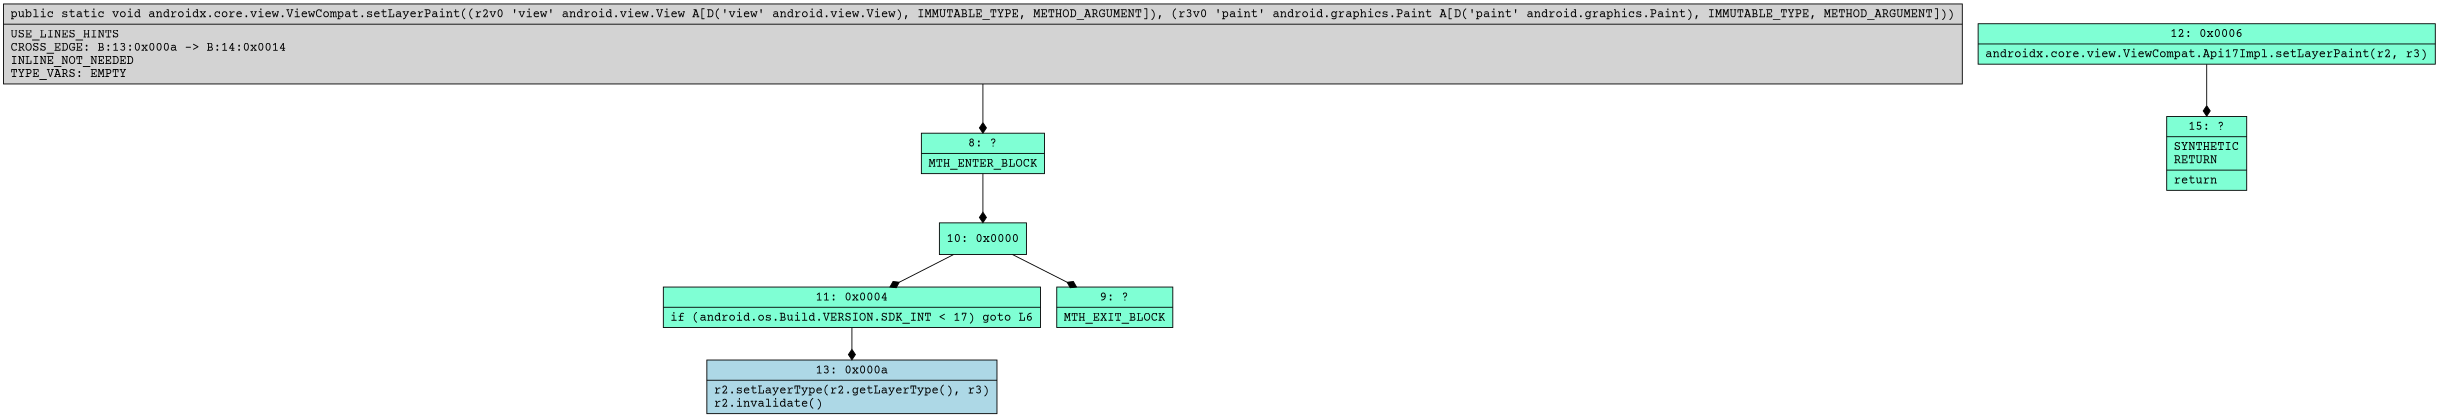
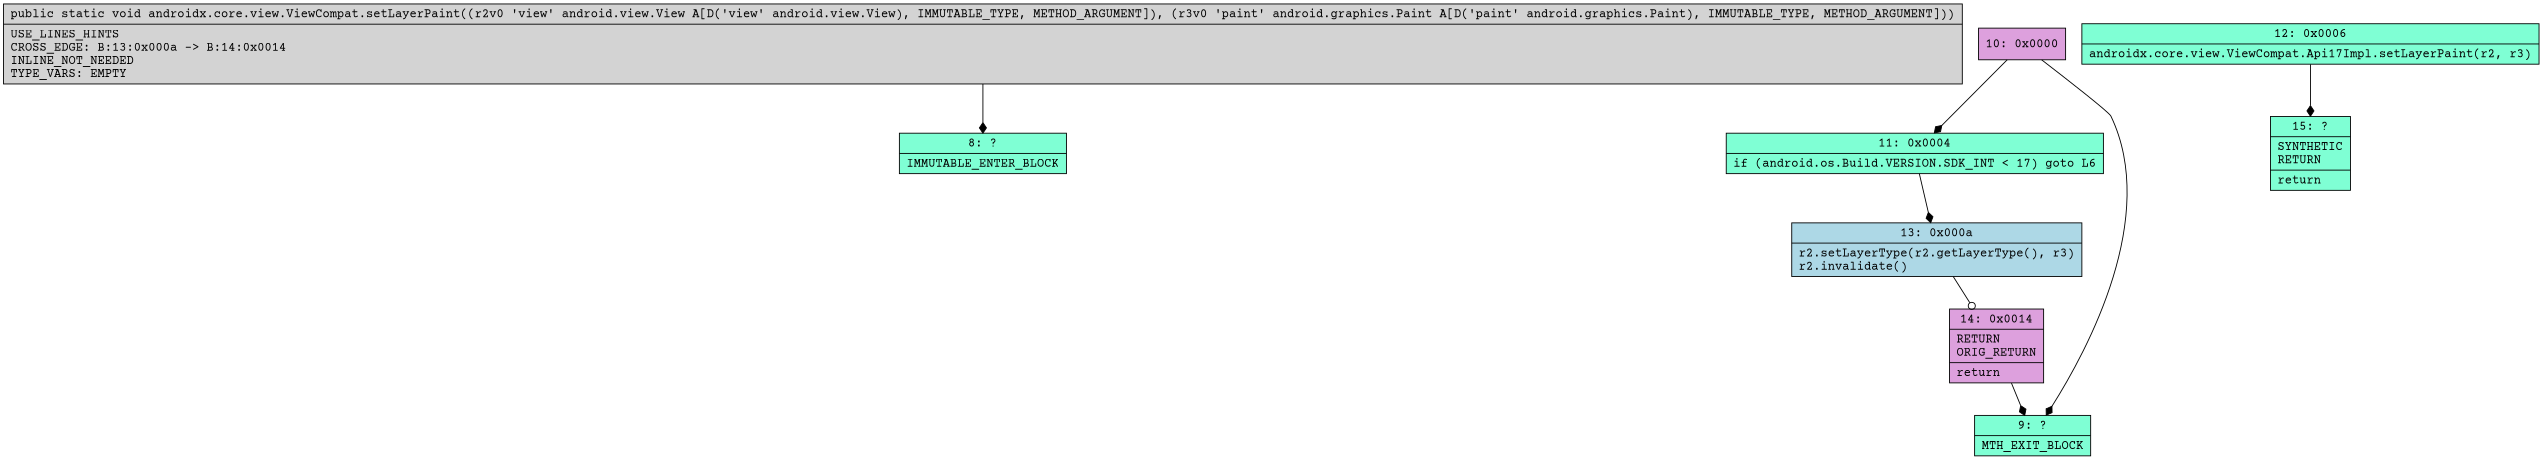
(983, 163) -> (983, 163)
(983, 193) -> none
(983, 239) -> (2022, 44)
none -> (1997, 346)
